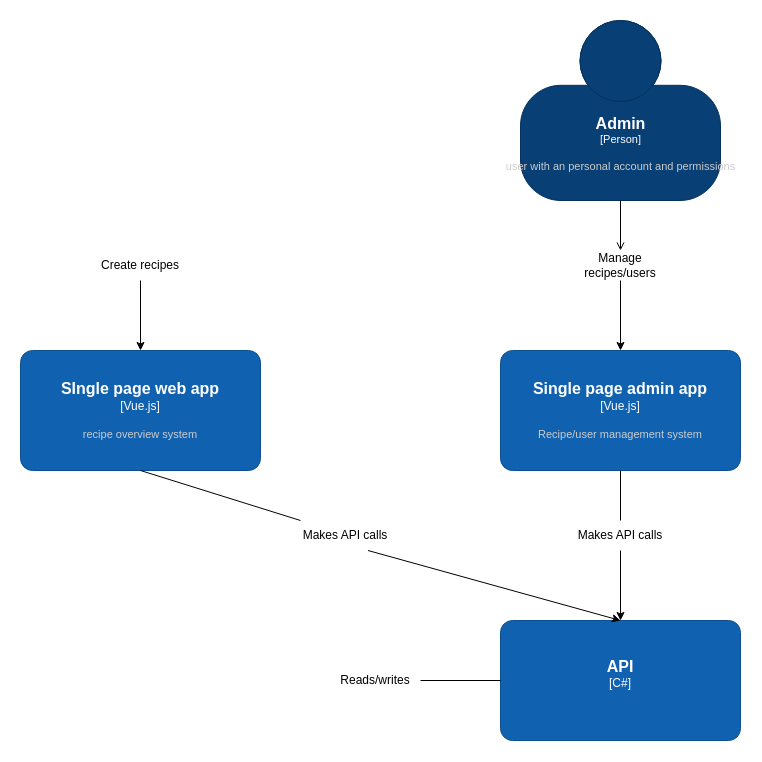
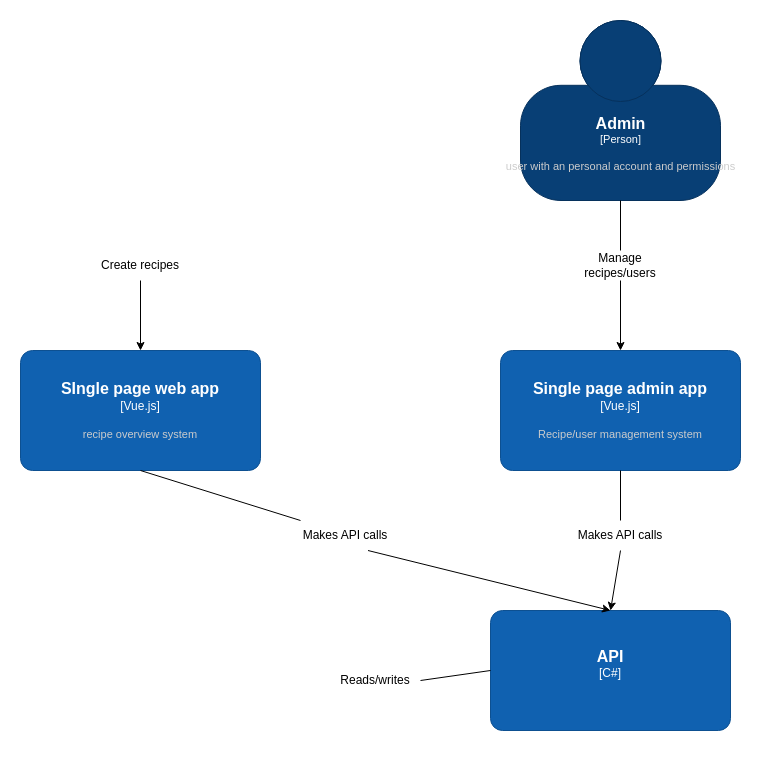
(621, 245) -> (621, 246)
(621, 681) -> (611, 671)
